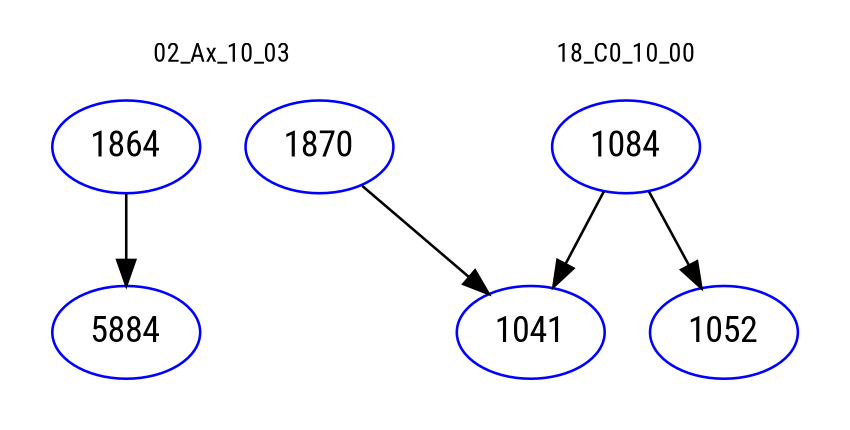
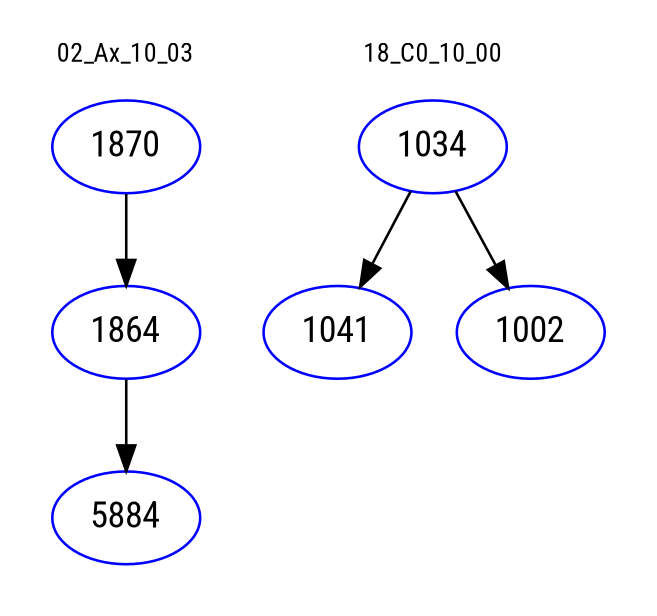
(626, 147) -> (433, 147)
(397, 215) -> (126, 227)
(724, 332) -> (531, 332)
